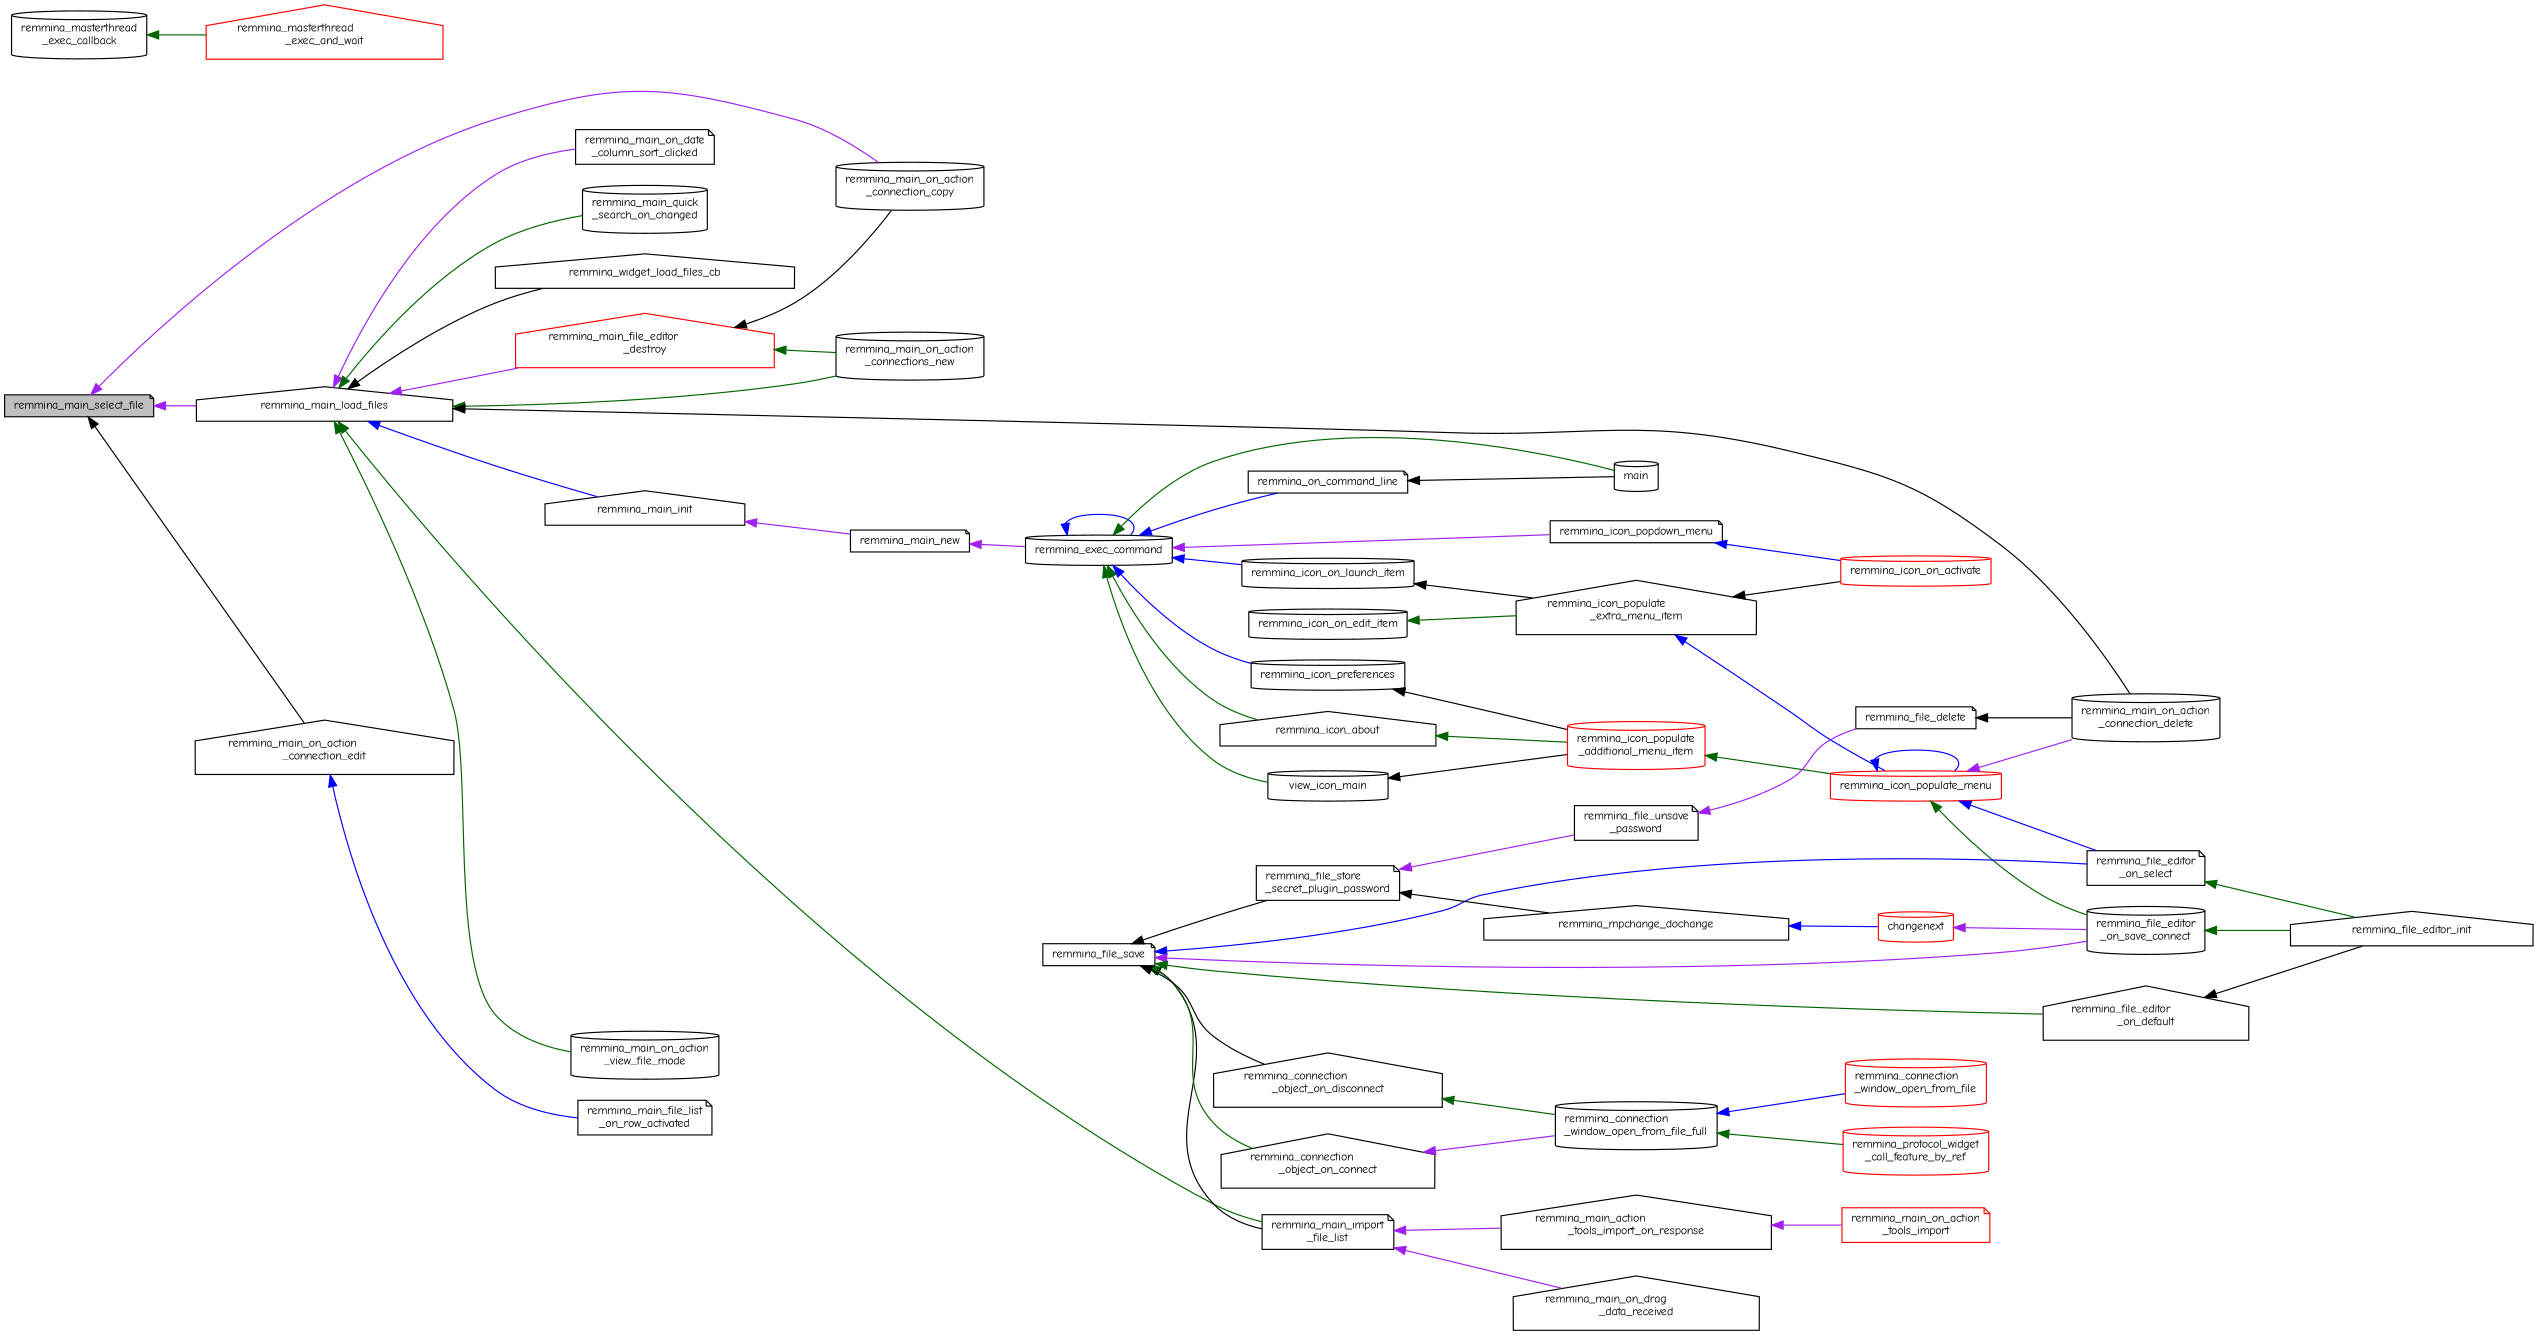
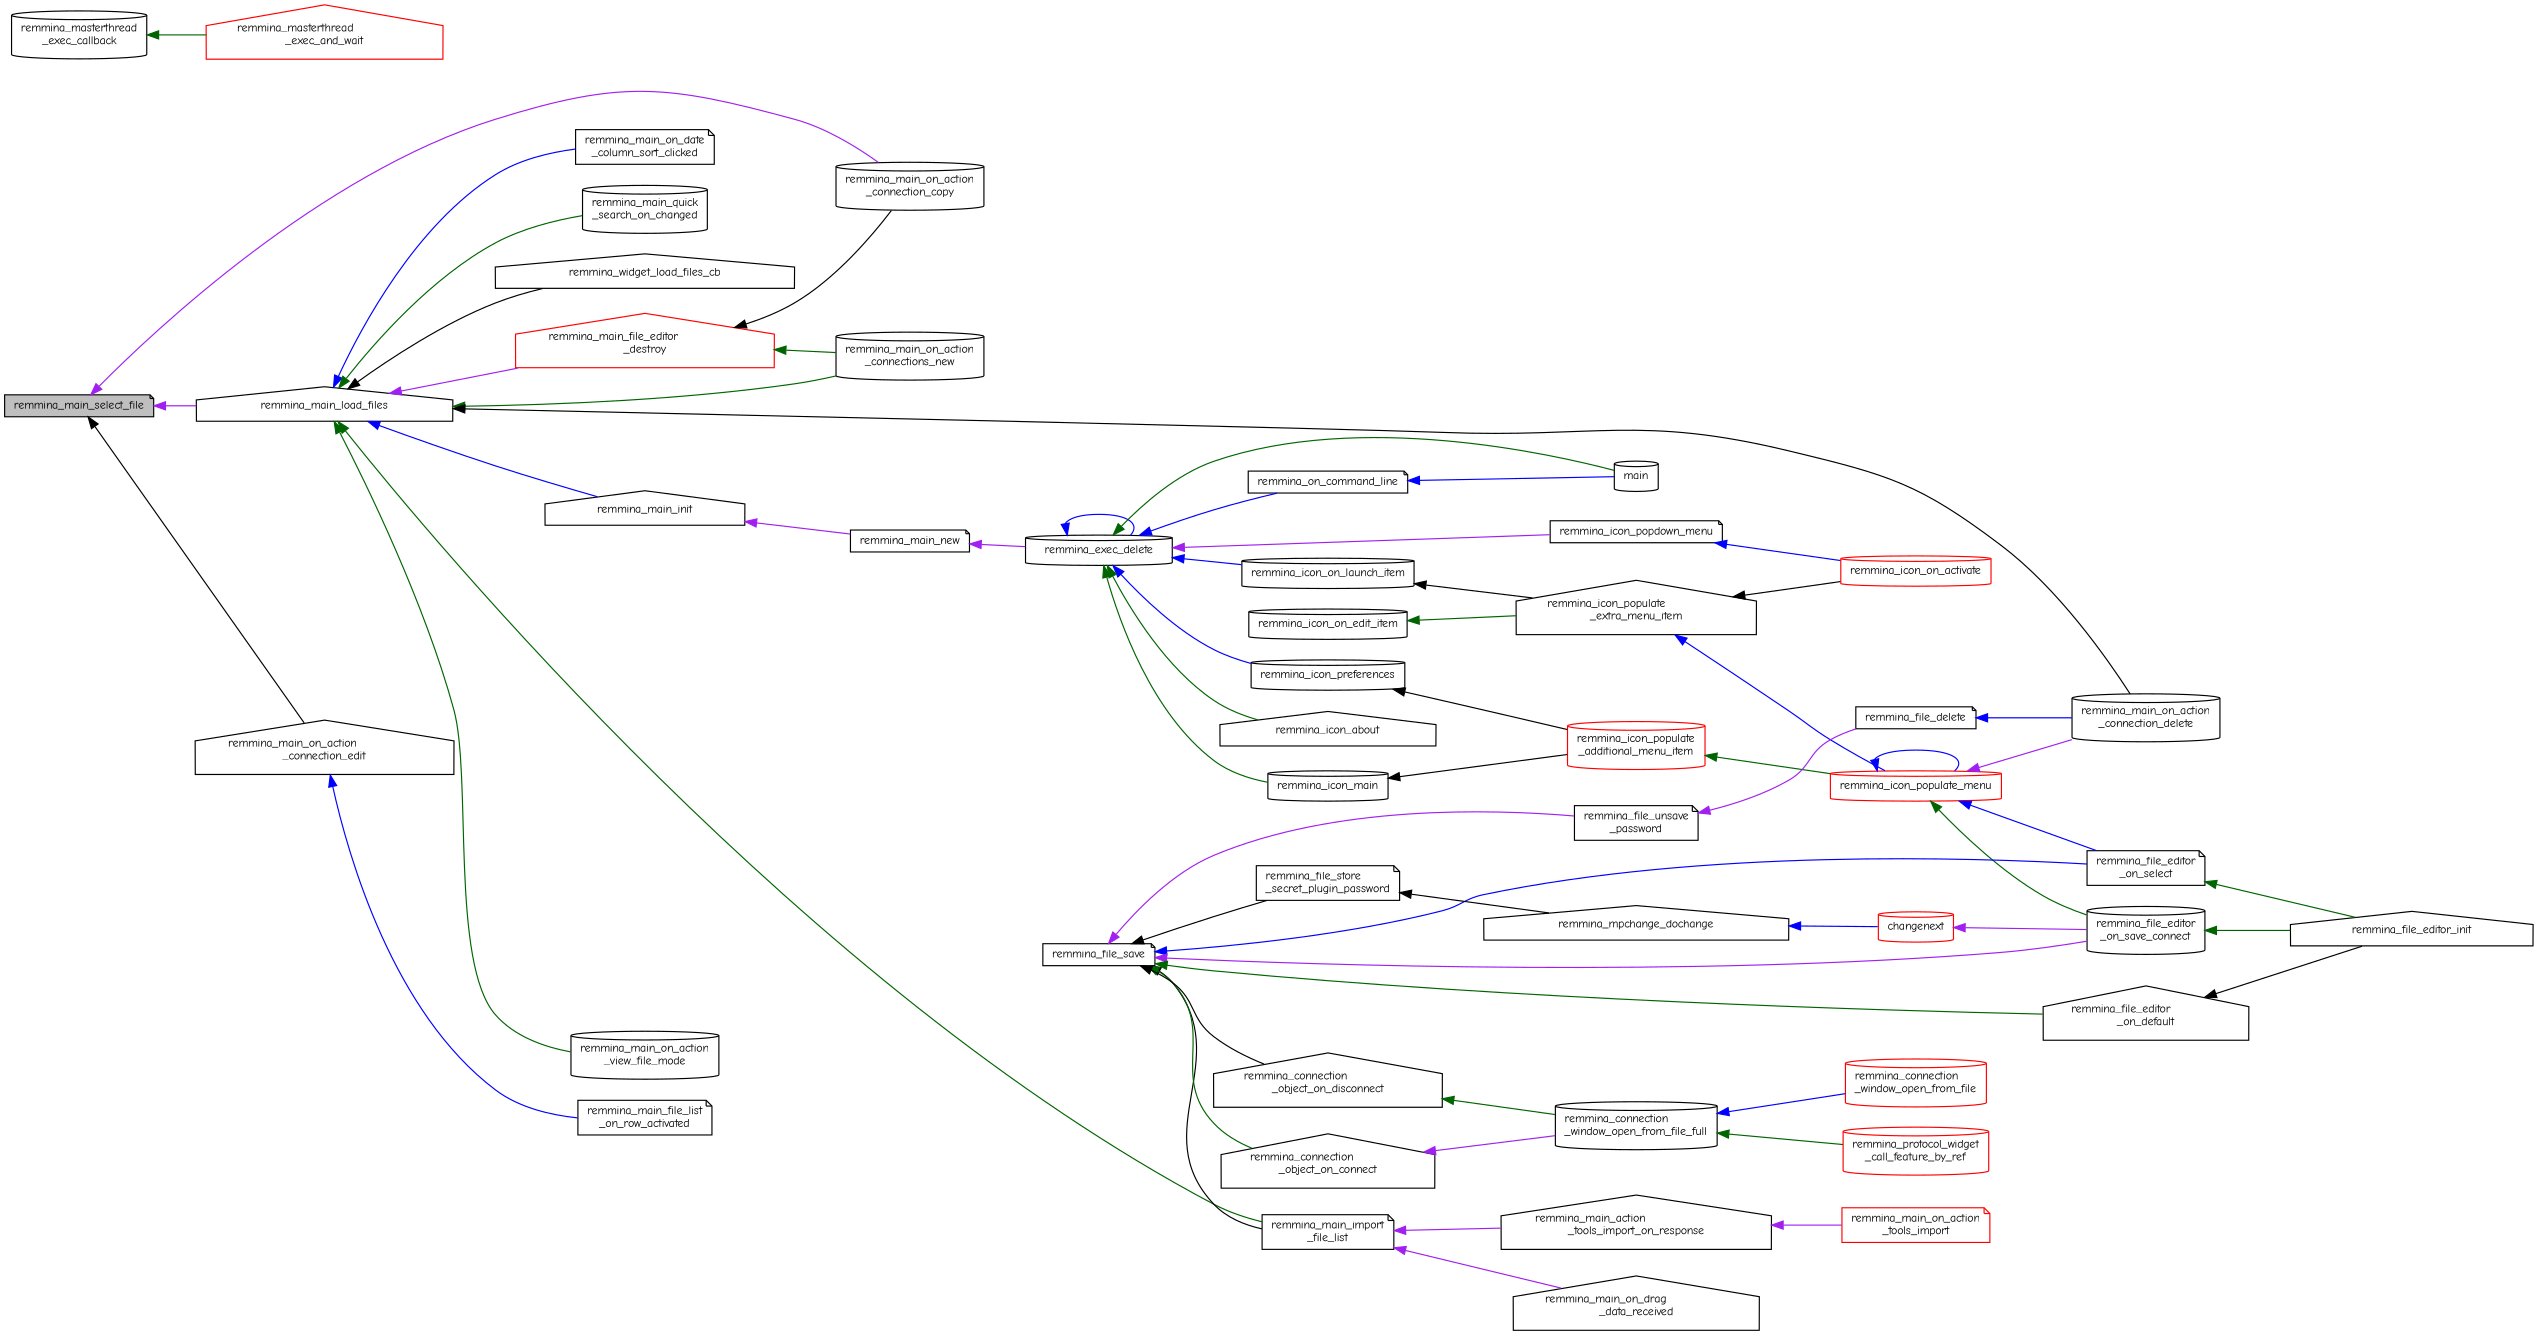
(430, 232) -> (430, 232)
(1517, 479) -> (1517, 479)
(1099, 550) -> (1099, 550)
(2030, 718) -> (2030, 718)
(1508, 739) -> none
(1328, 786) -> (1328, 786)
(1493, 851) -> (1329, 824)
